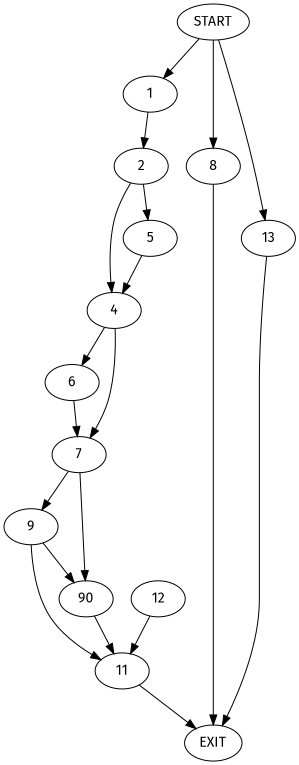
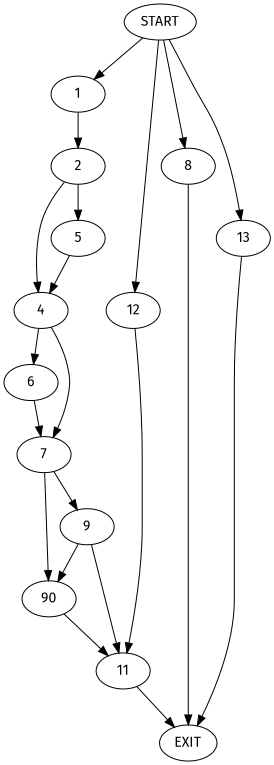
none -> (147, 161)
